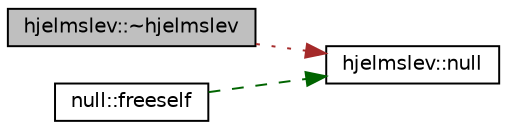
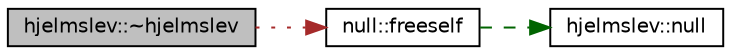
(281, 47) -> (281, 28)
